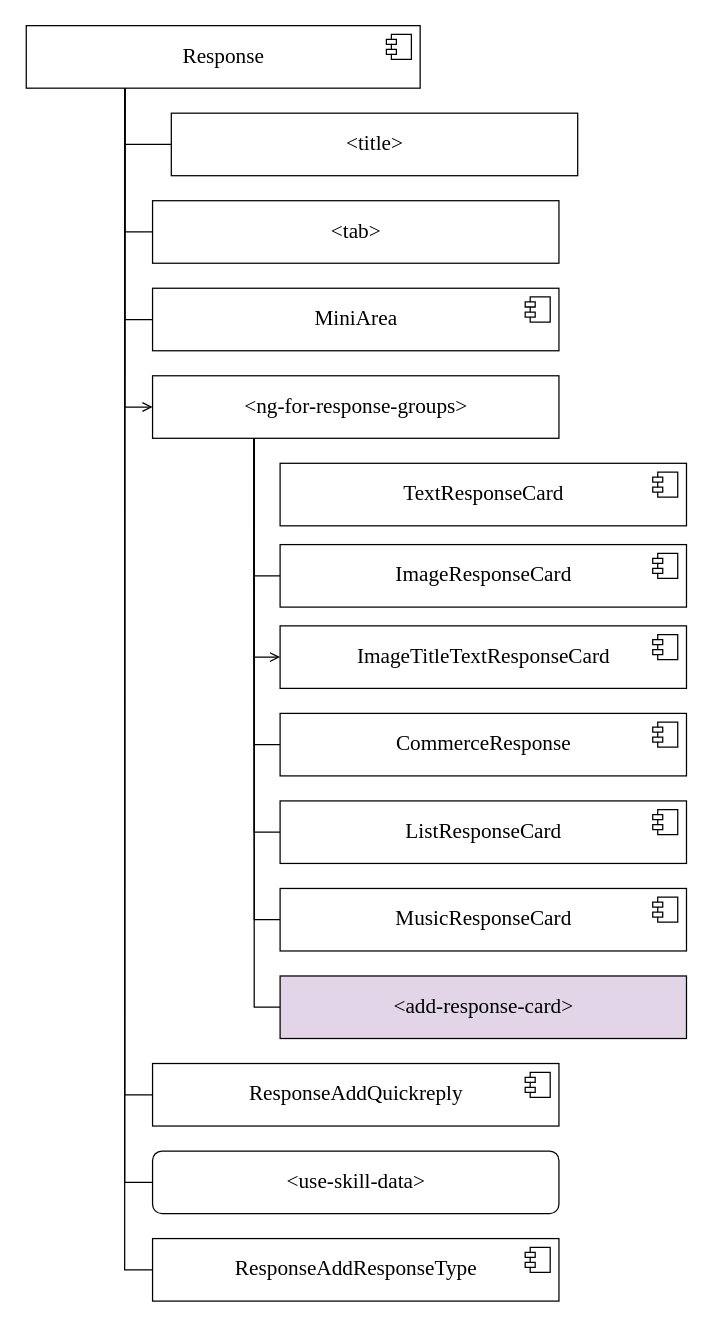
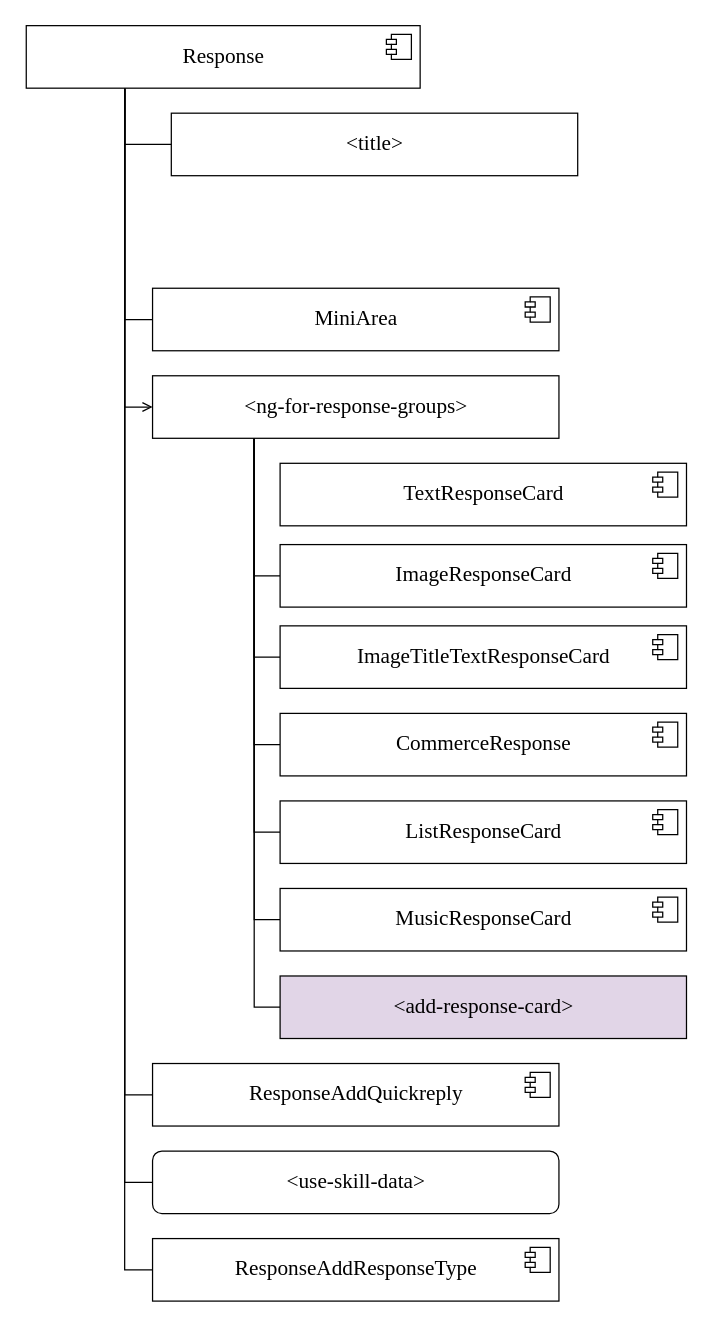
(139, 232) -> none
(356, 232) -> none
(274, 657) -> (274, 657)
